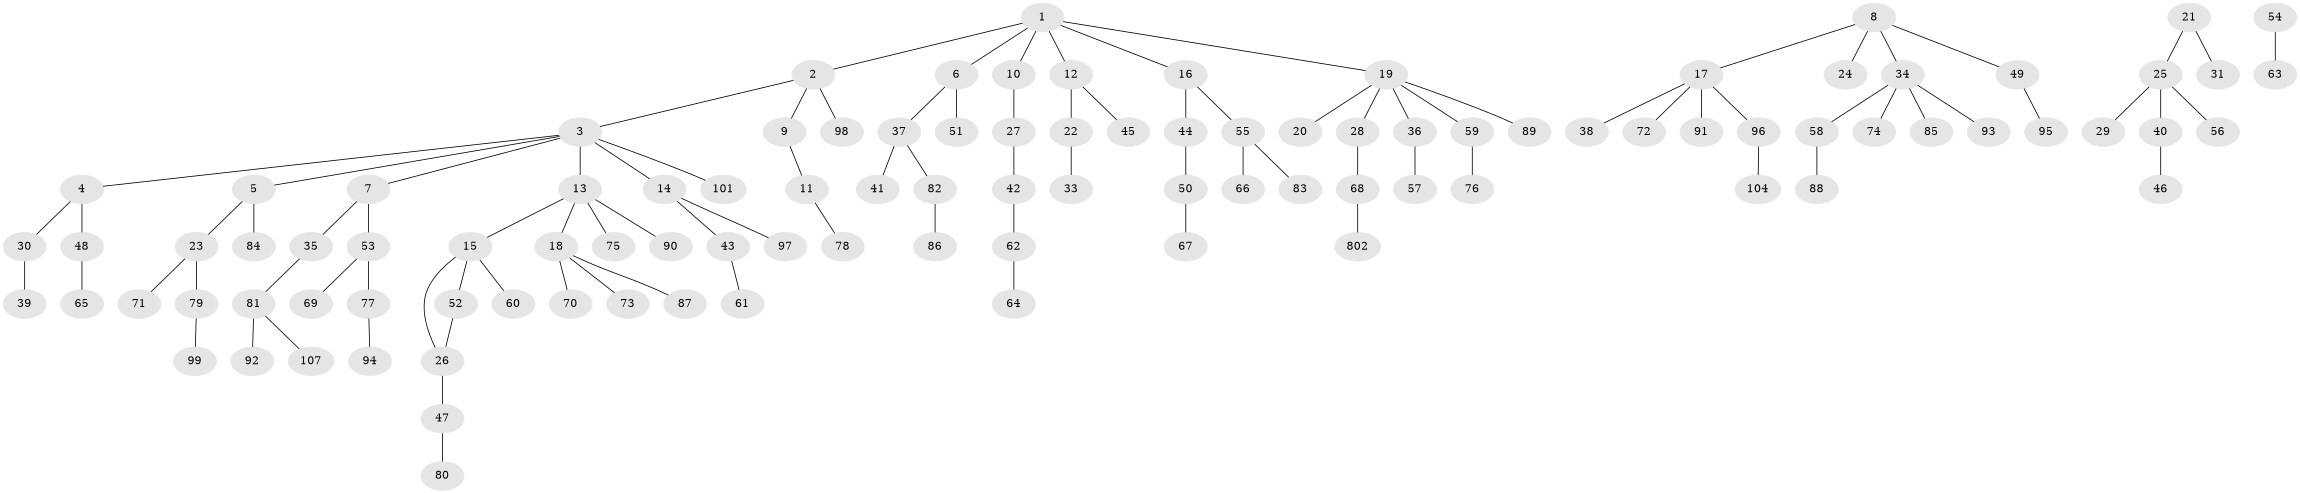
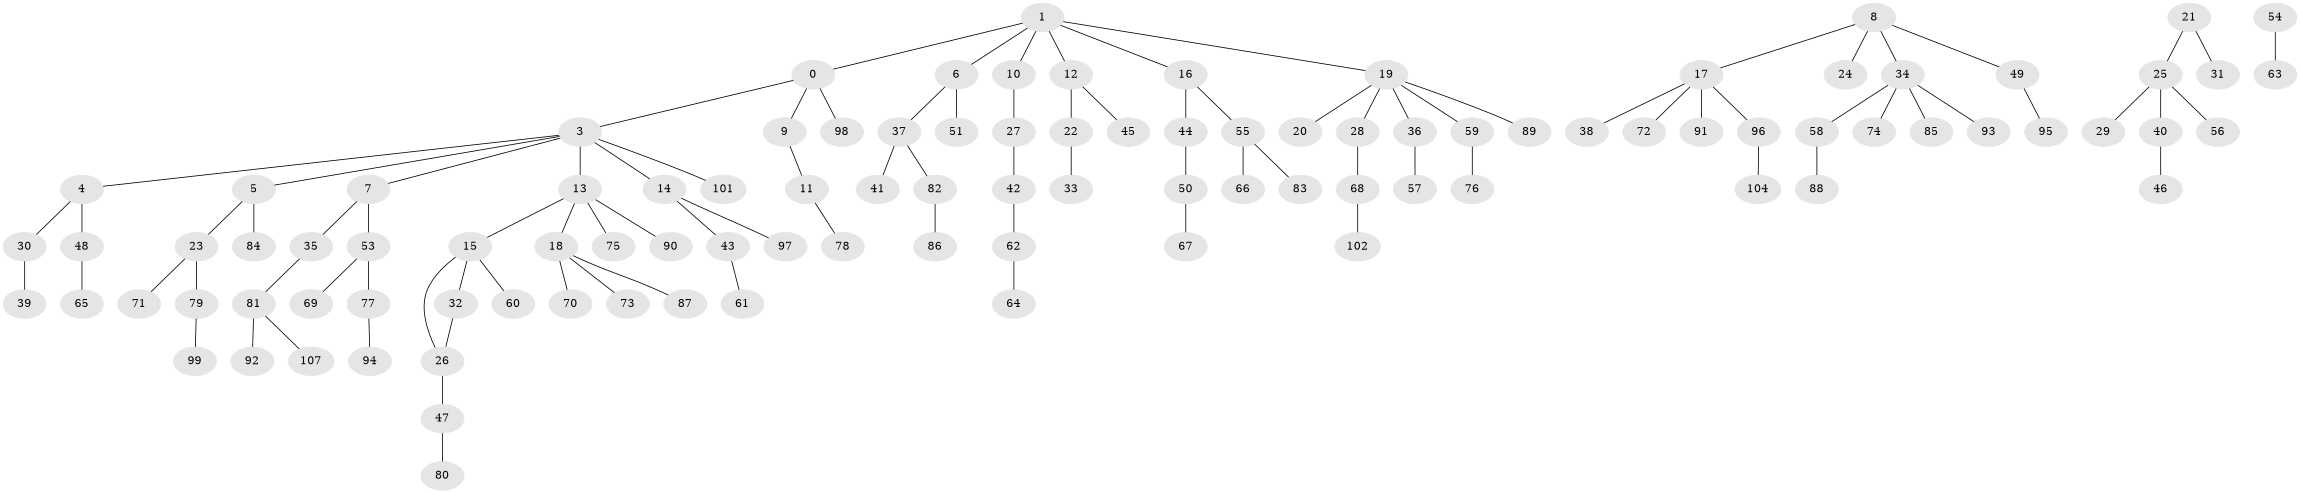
(813, 75) -> (813, 75)
(1358, 247) -> (1358, 247)
(456, 304) -> (456, 304)
